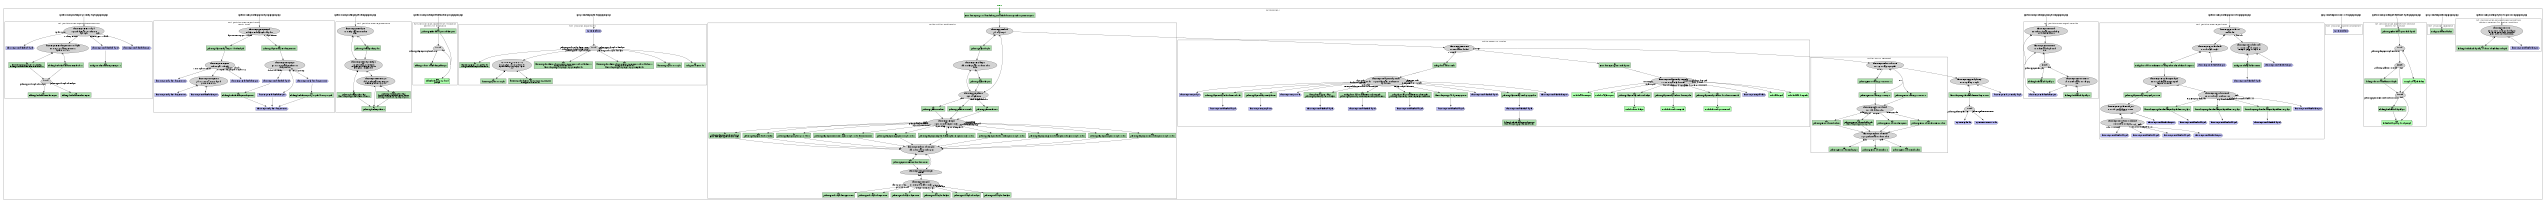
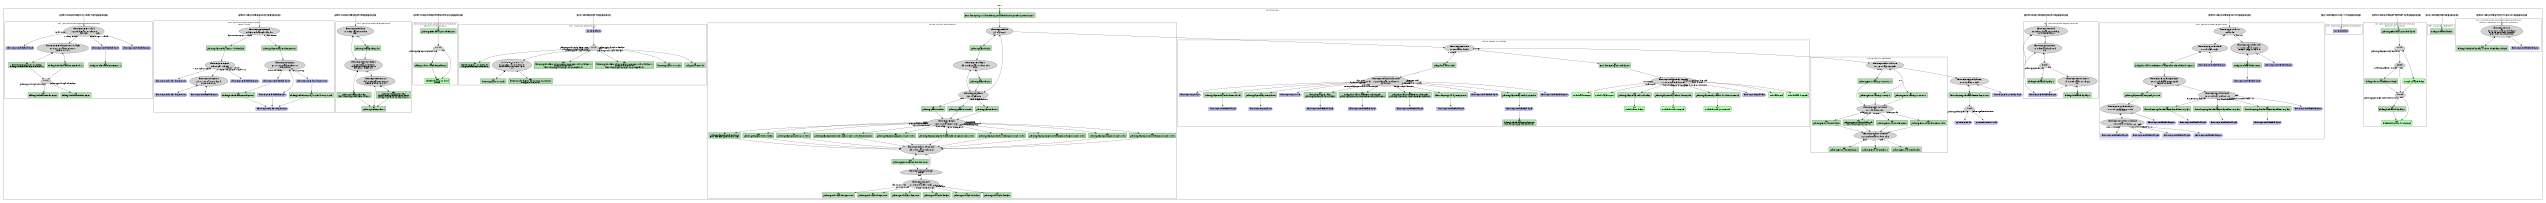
(449, 48) -> (434, 72)
(1875, 87) -> (1857, 93)
